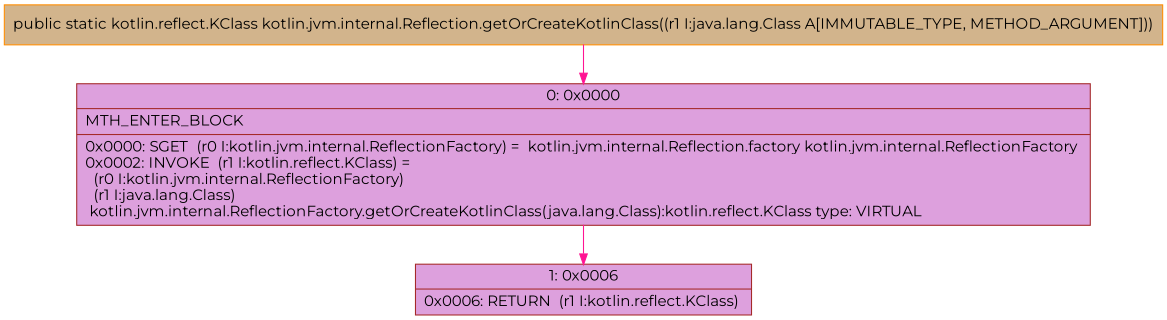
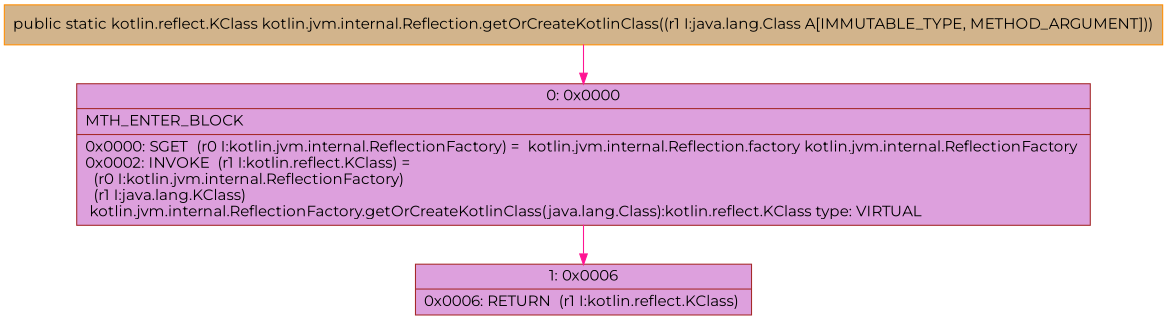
(160, 196) -> (166, 196)
